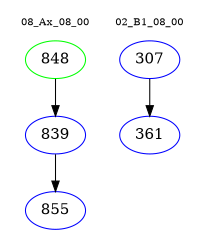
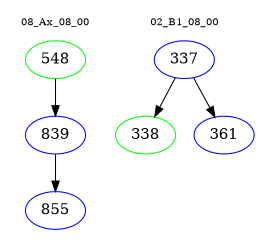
(56, 60) -> (56, 60)
(150, 60) -> (184, 60)
none -> (146, 135)
